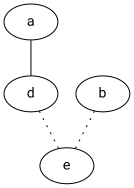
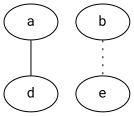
(49, 130) -> none
